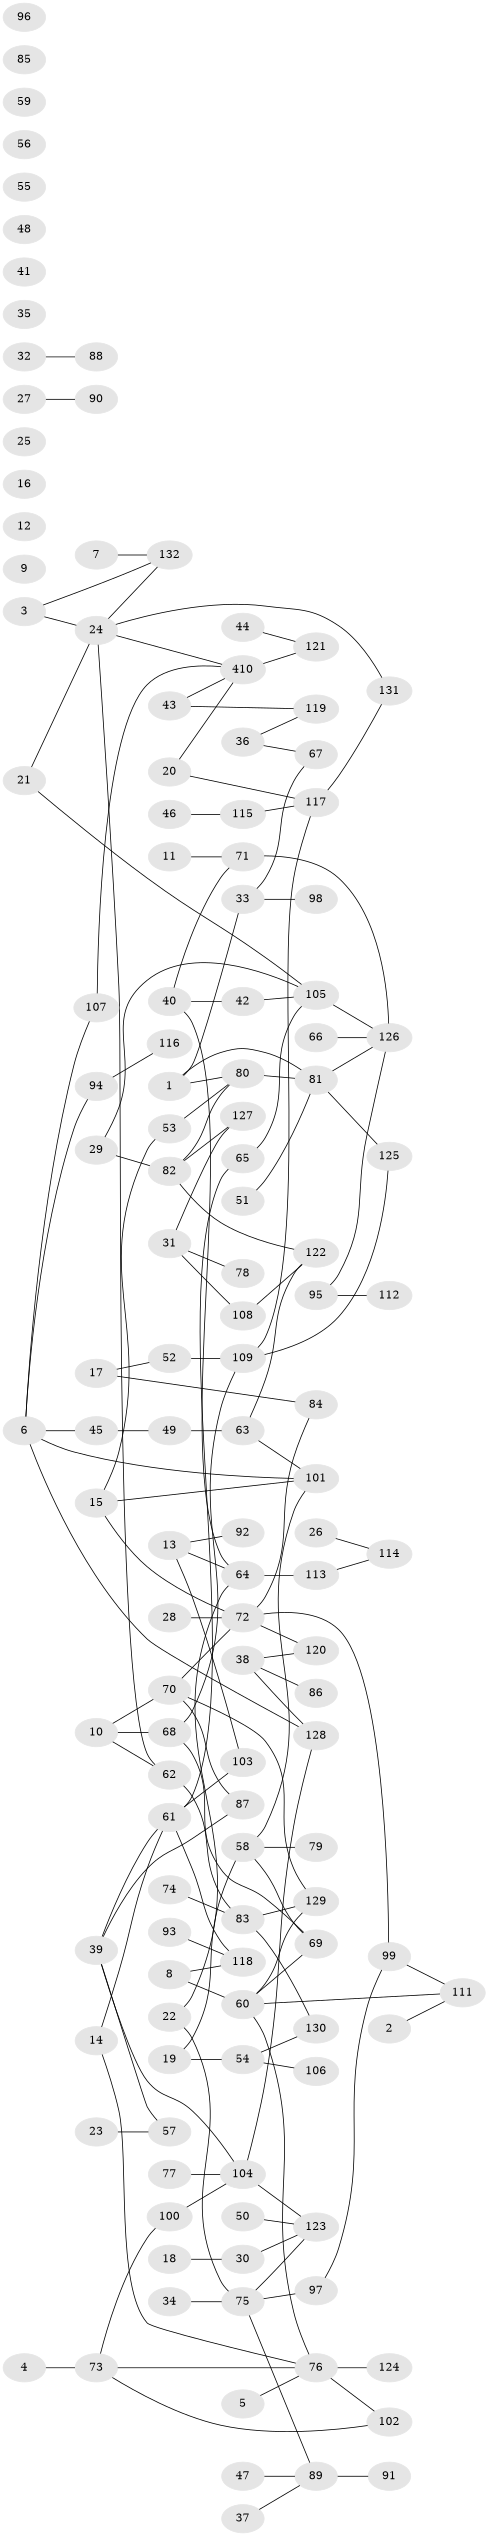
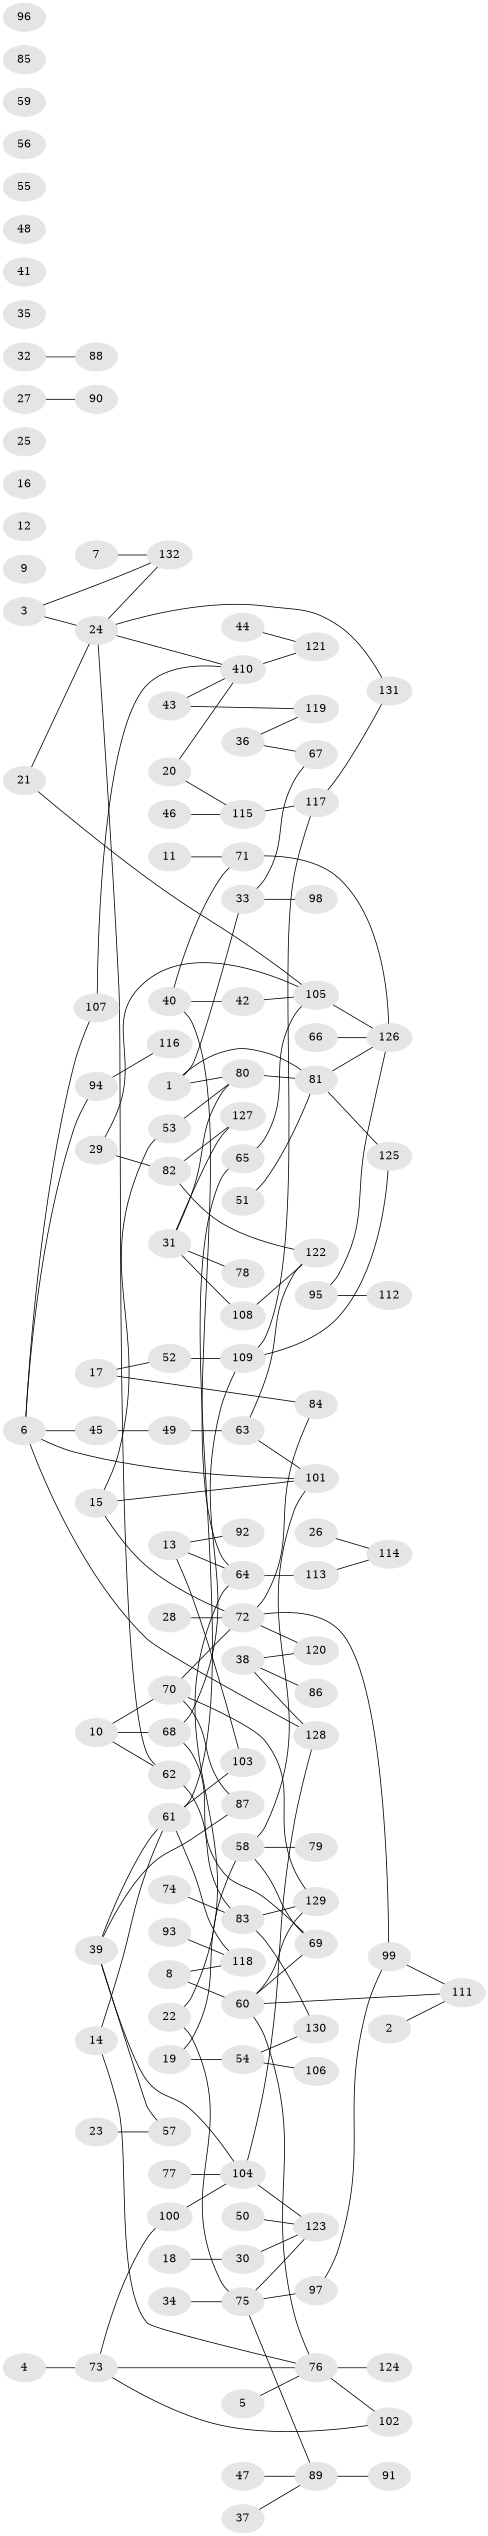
(242, 787) -> (206, 793)
(205, 1127) -> (201, 1156)
